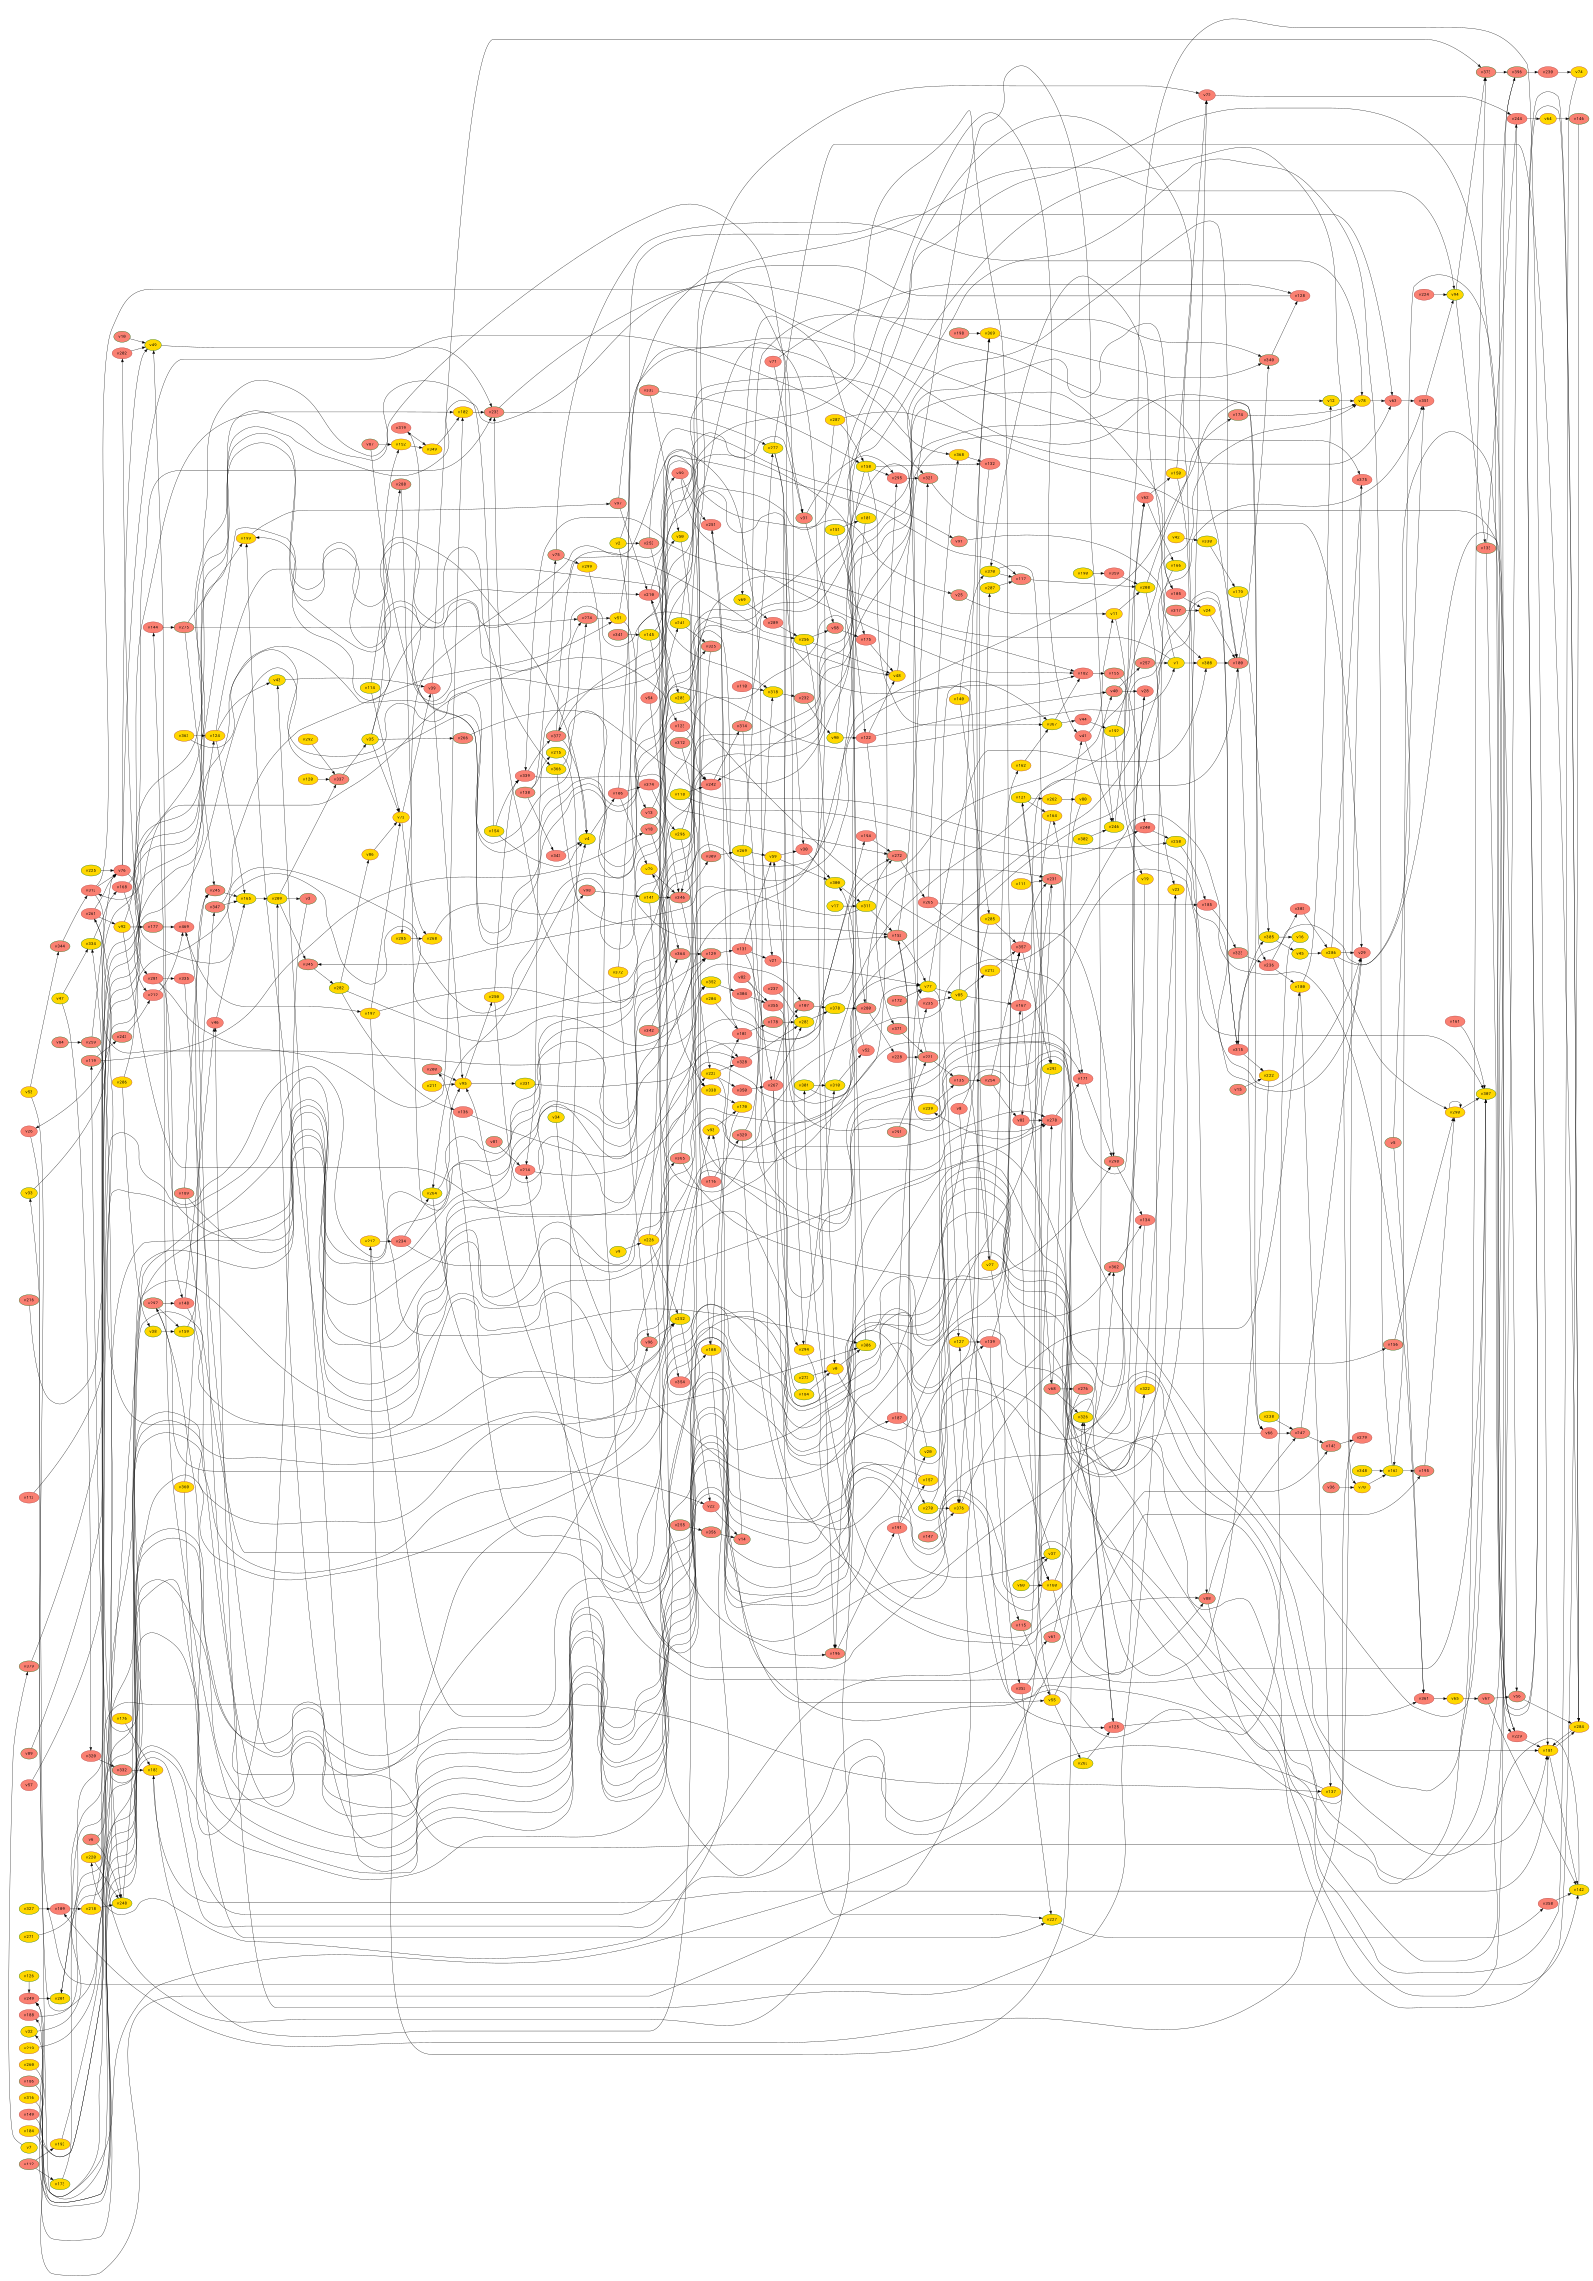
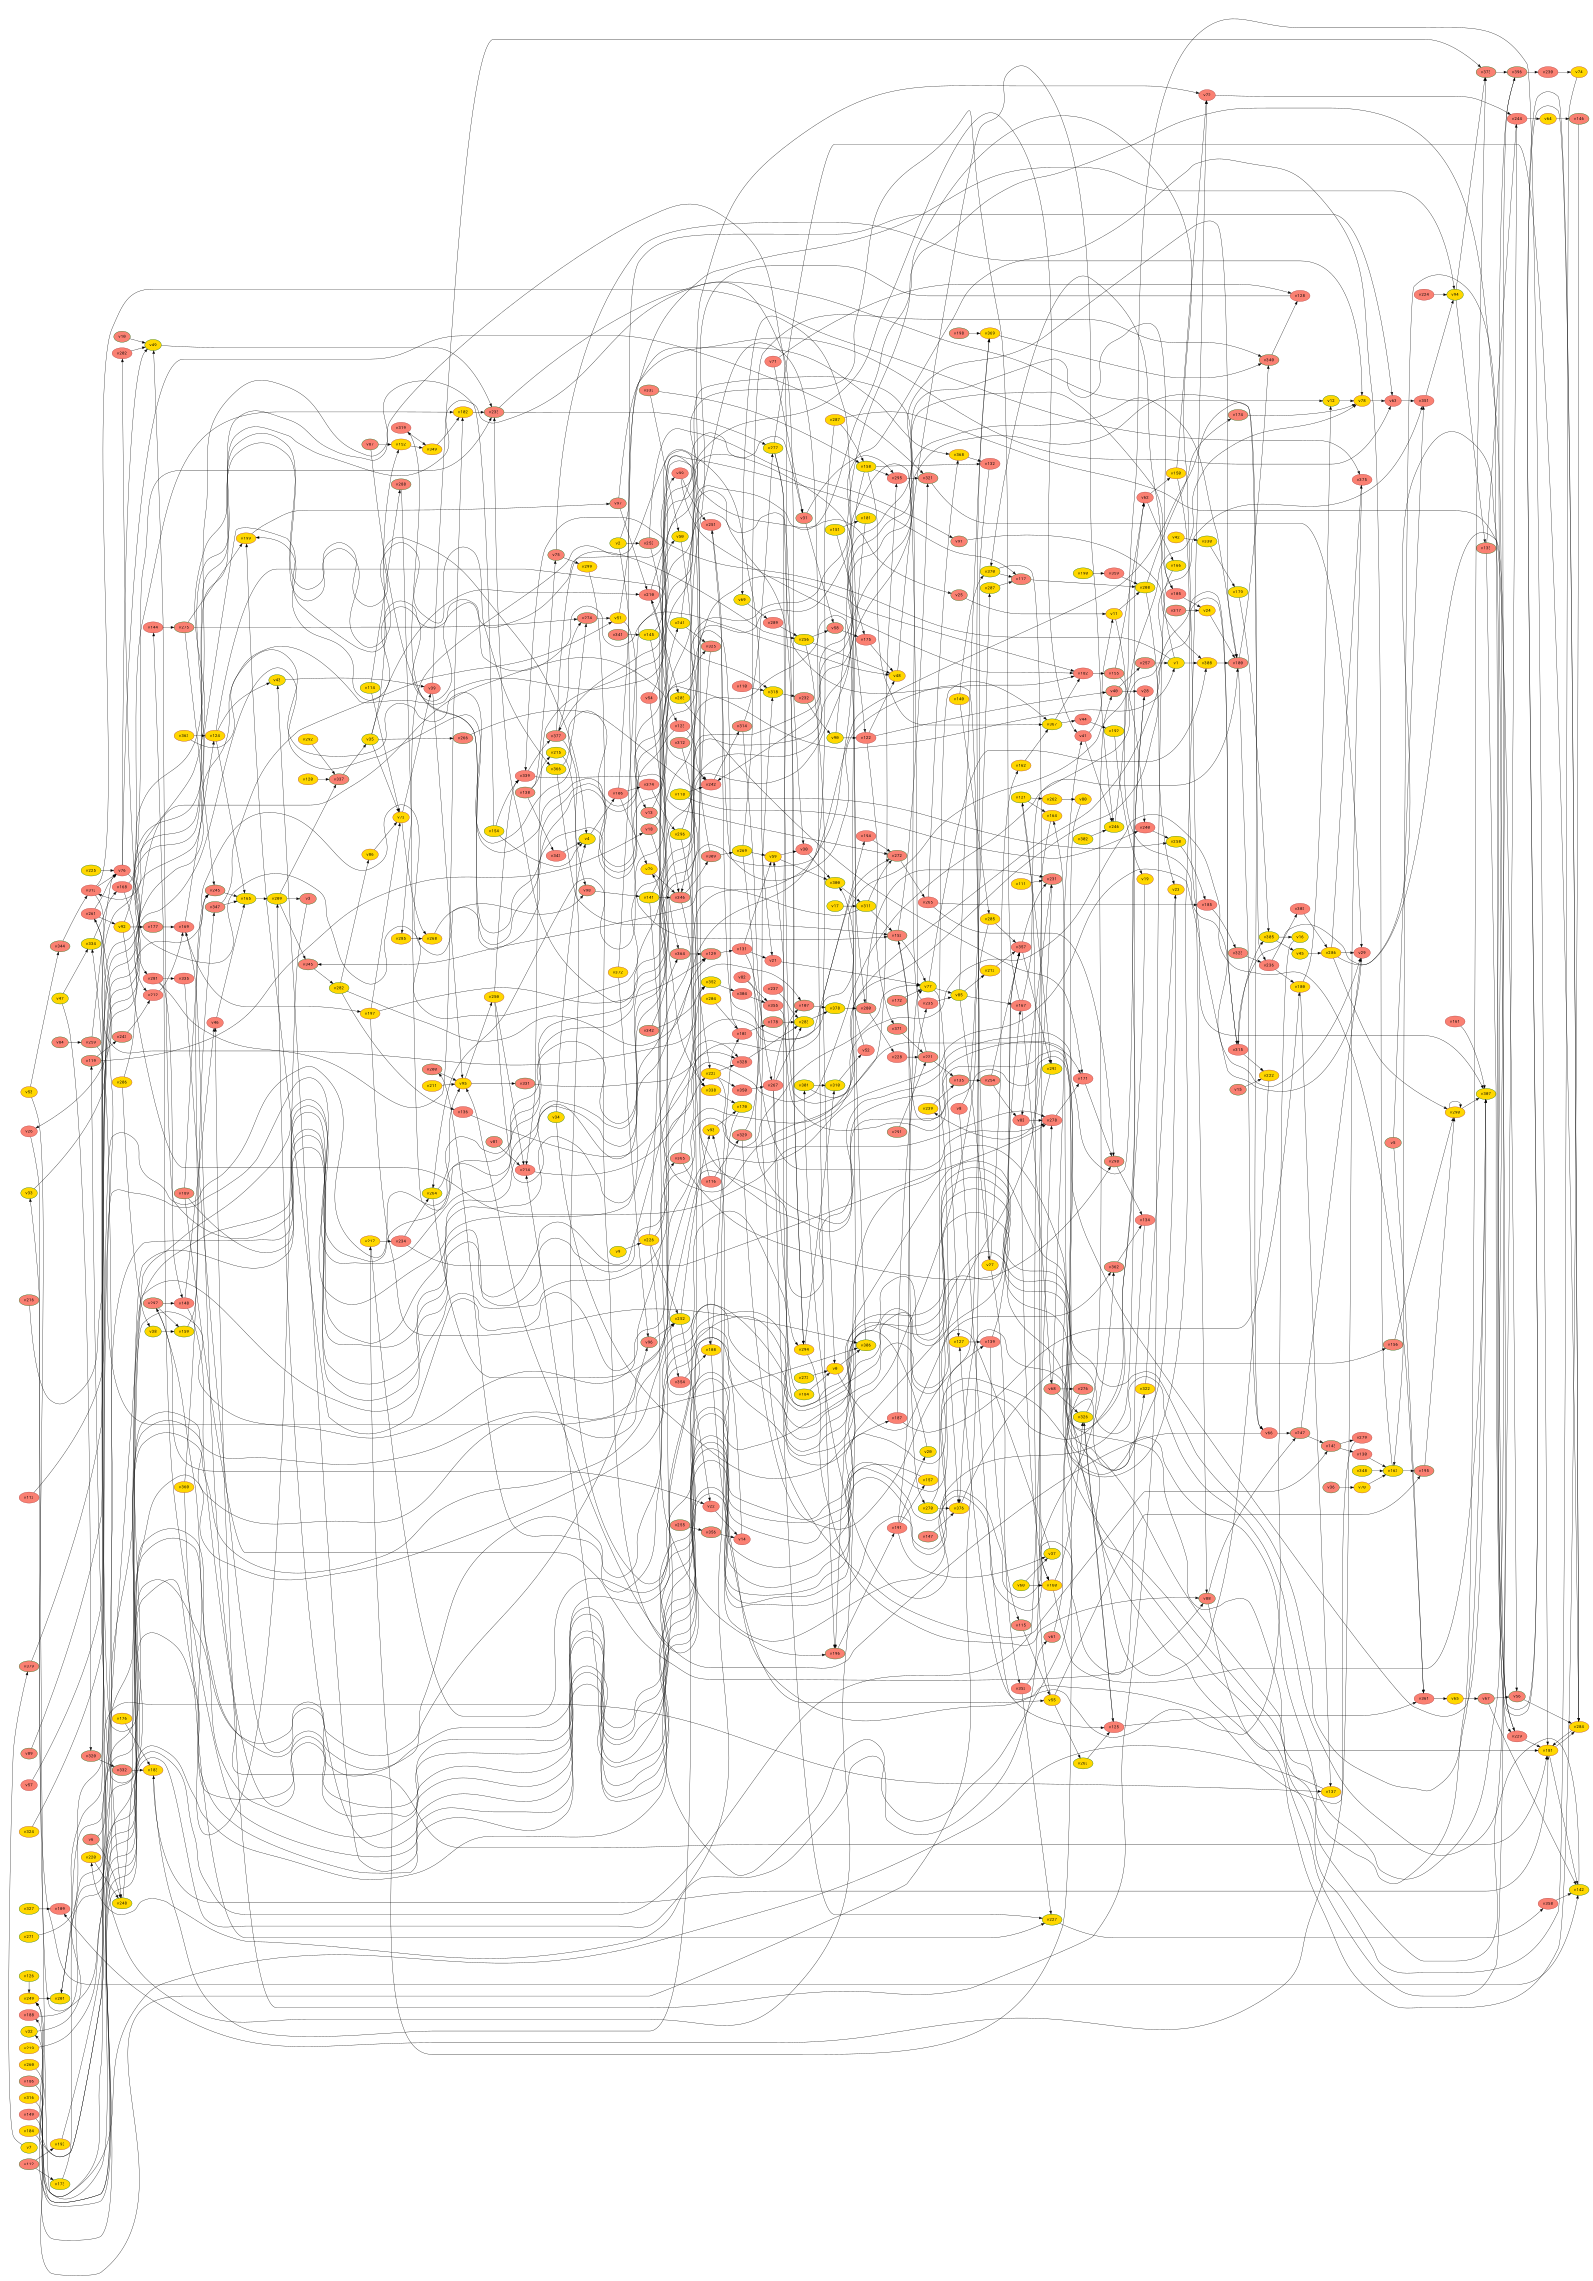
(1132, 616) -> (1127, 607)
(581, 783) -> (576, 799)
(184, 927) -> (184, 927)
none -> (509, 1078)
(525, 1084) -> (525, 1084)
(742, 1107) -> (742, 1107)
(1269, 1417) -> none
none -> (1362, 1454)
(742, 1539) -> (742, 1539)
(91, 1756) -> (91, 1756)
none -> (29, 1832)
(91, 1909) -> none
(29, 1999) -> (29, 1999)
